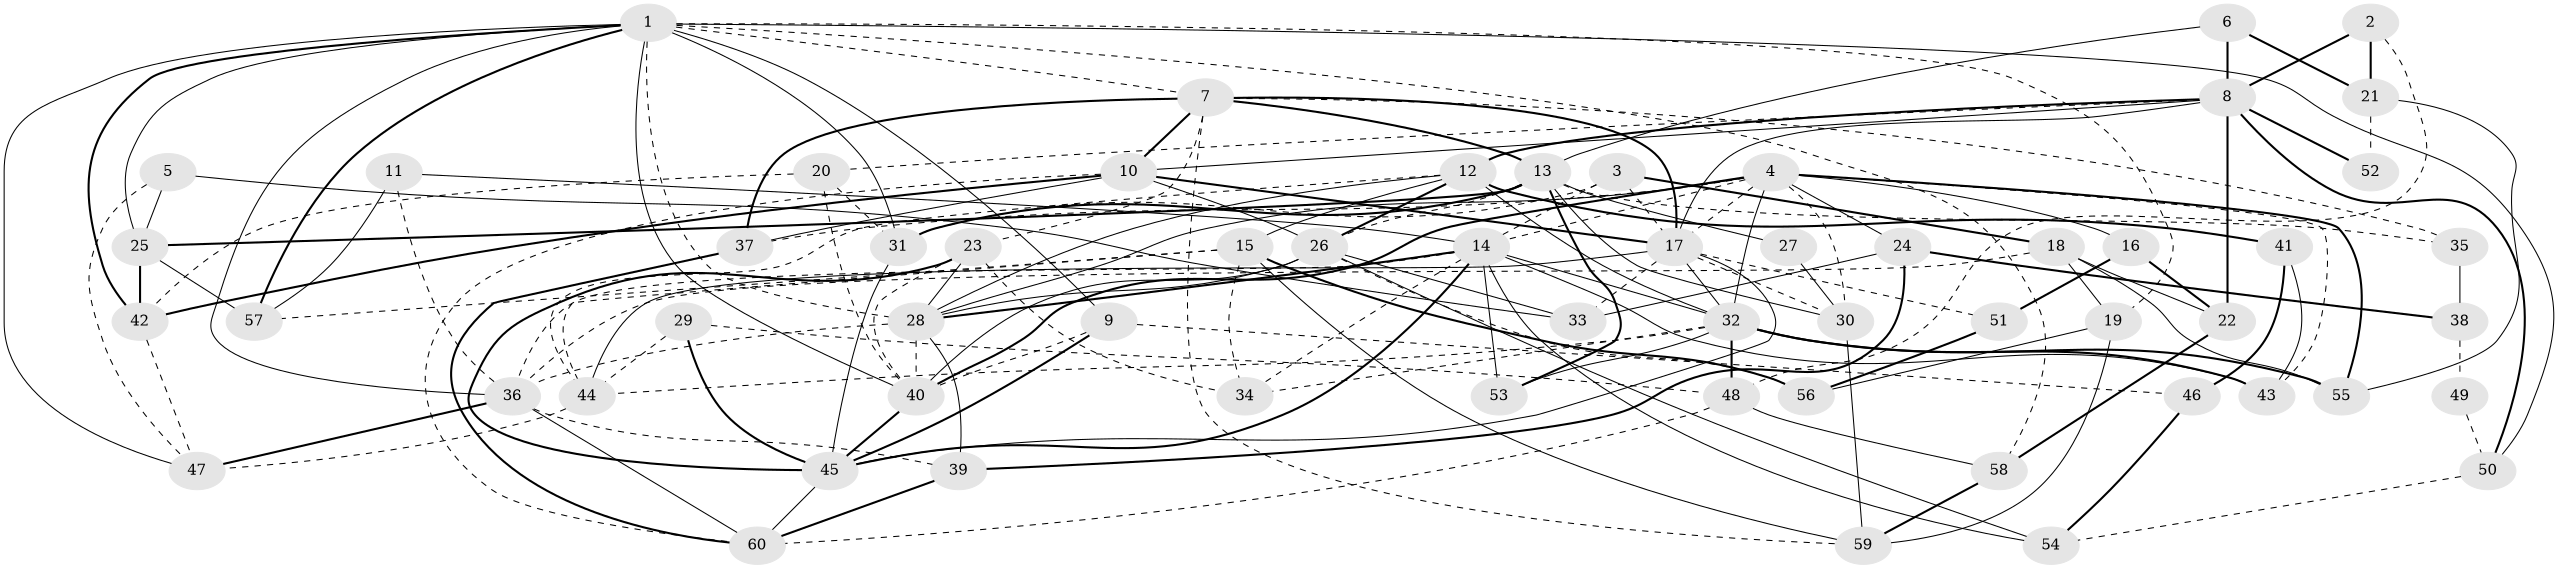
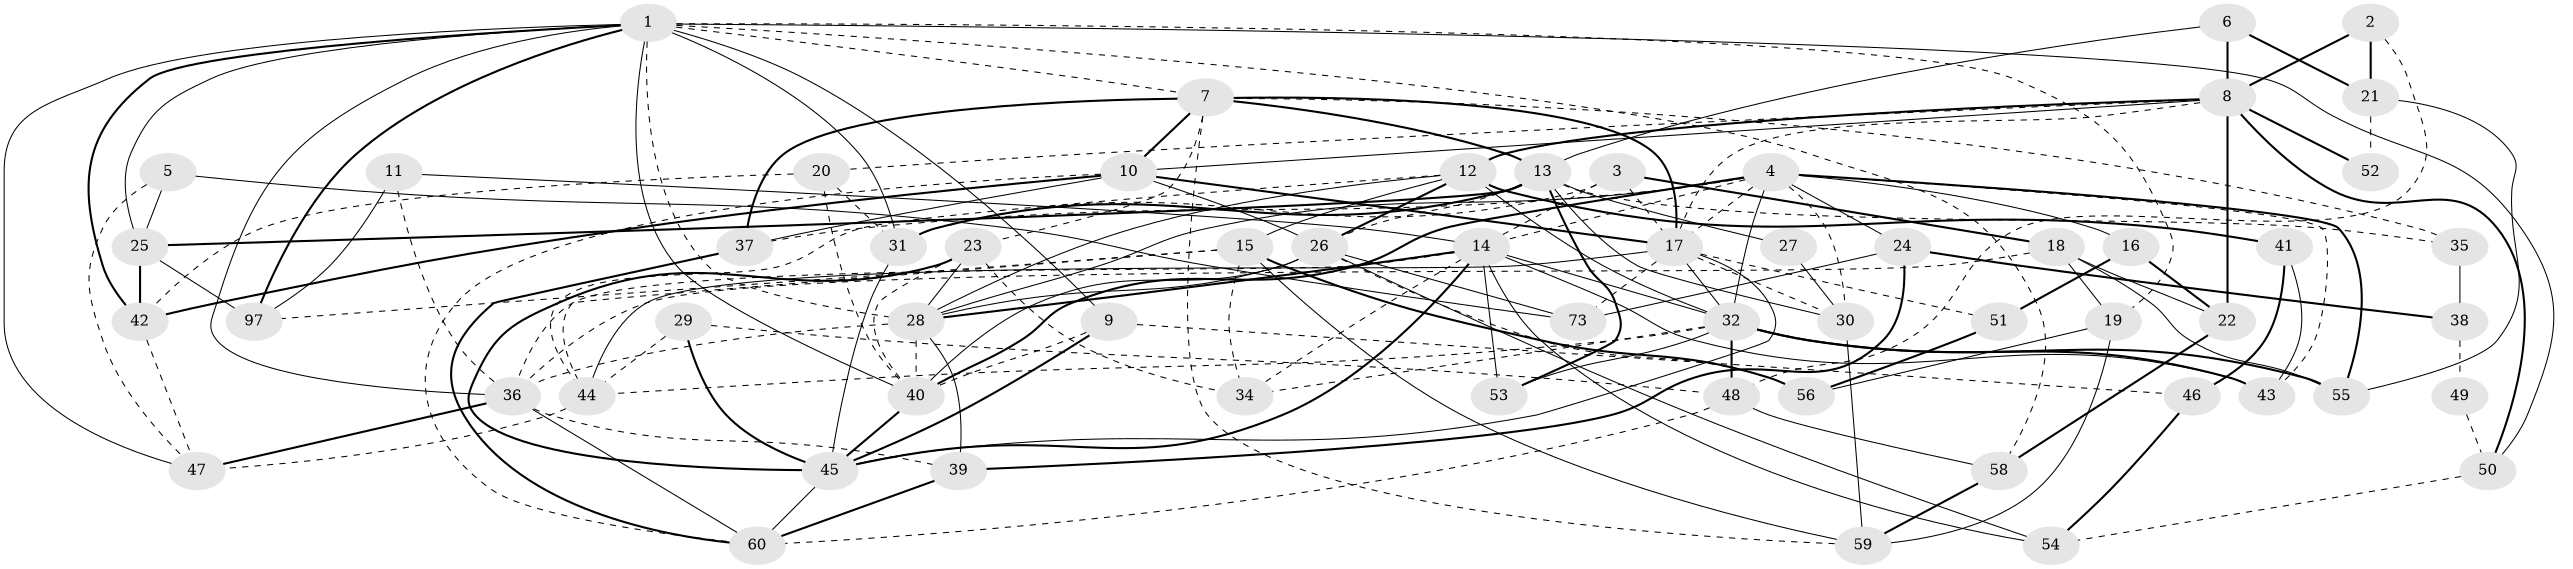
(1989, 121) -> (1989, 121)
(254, 322) -> (254, 322)
(1578, 322) -> (1578, 322)
